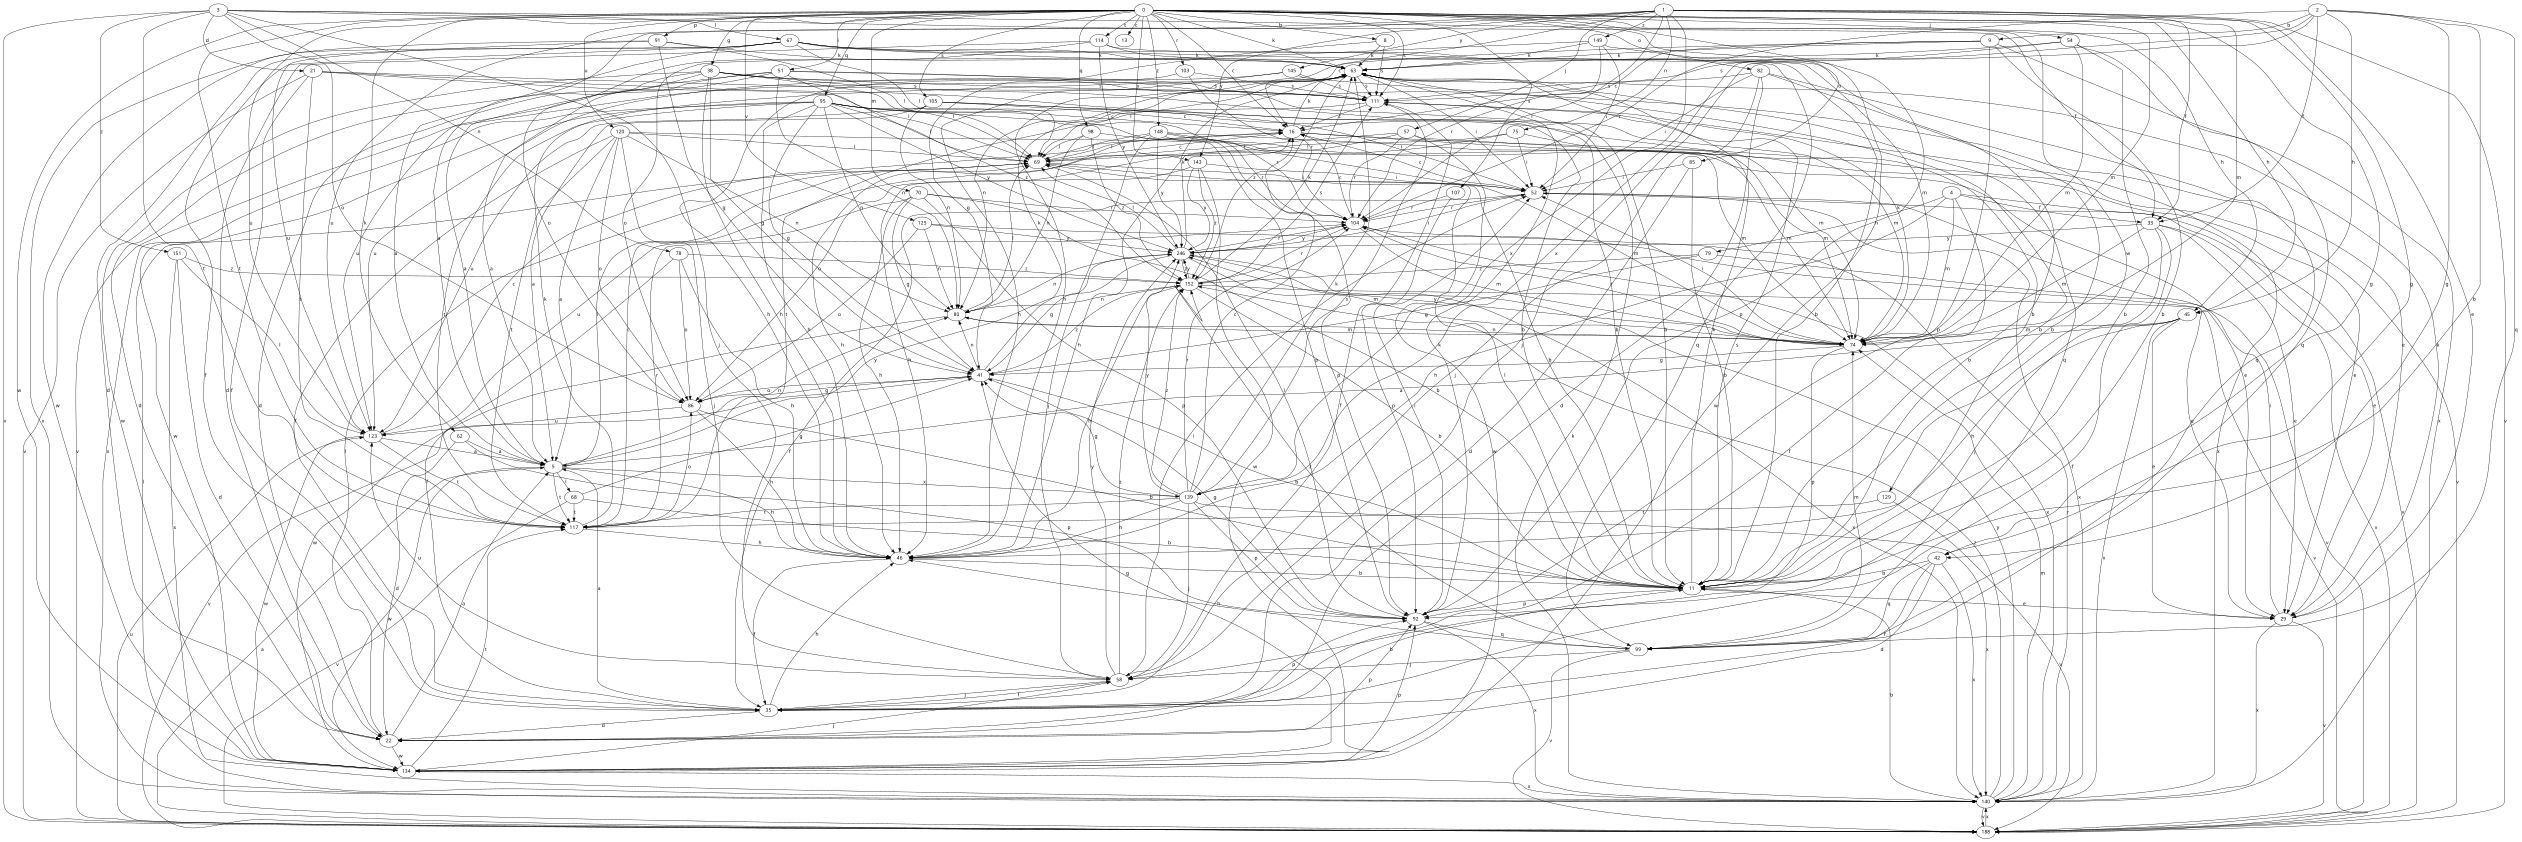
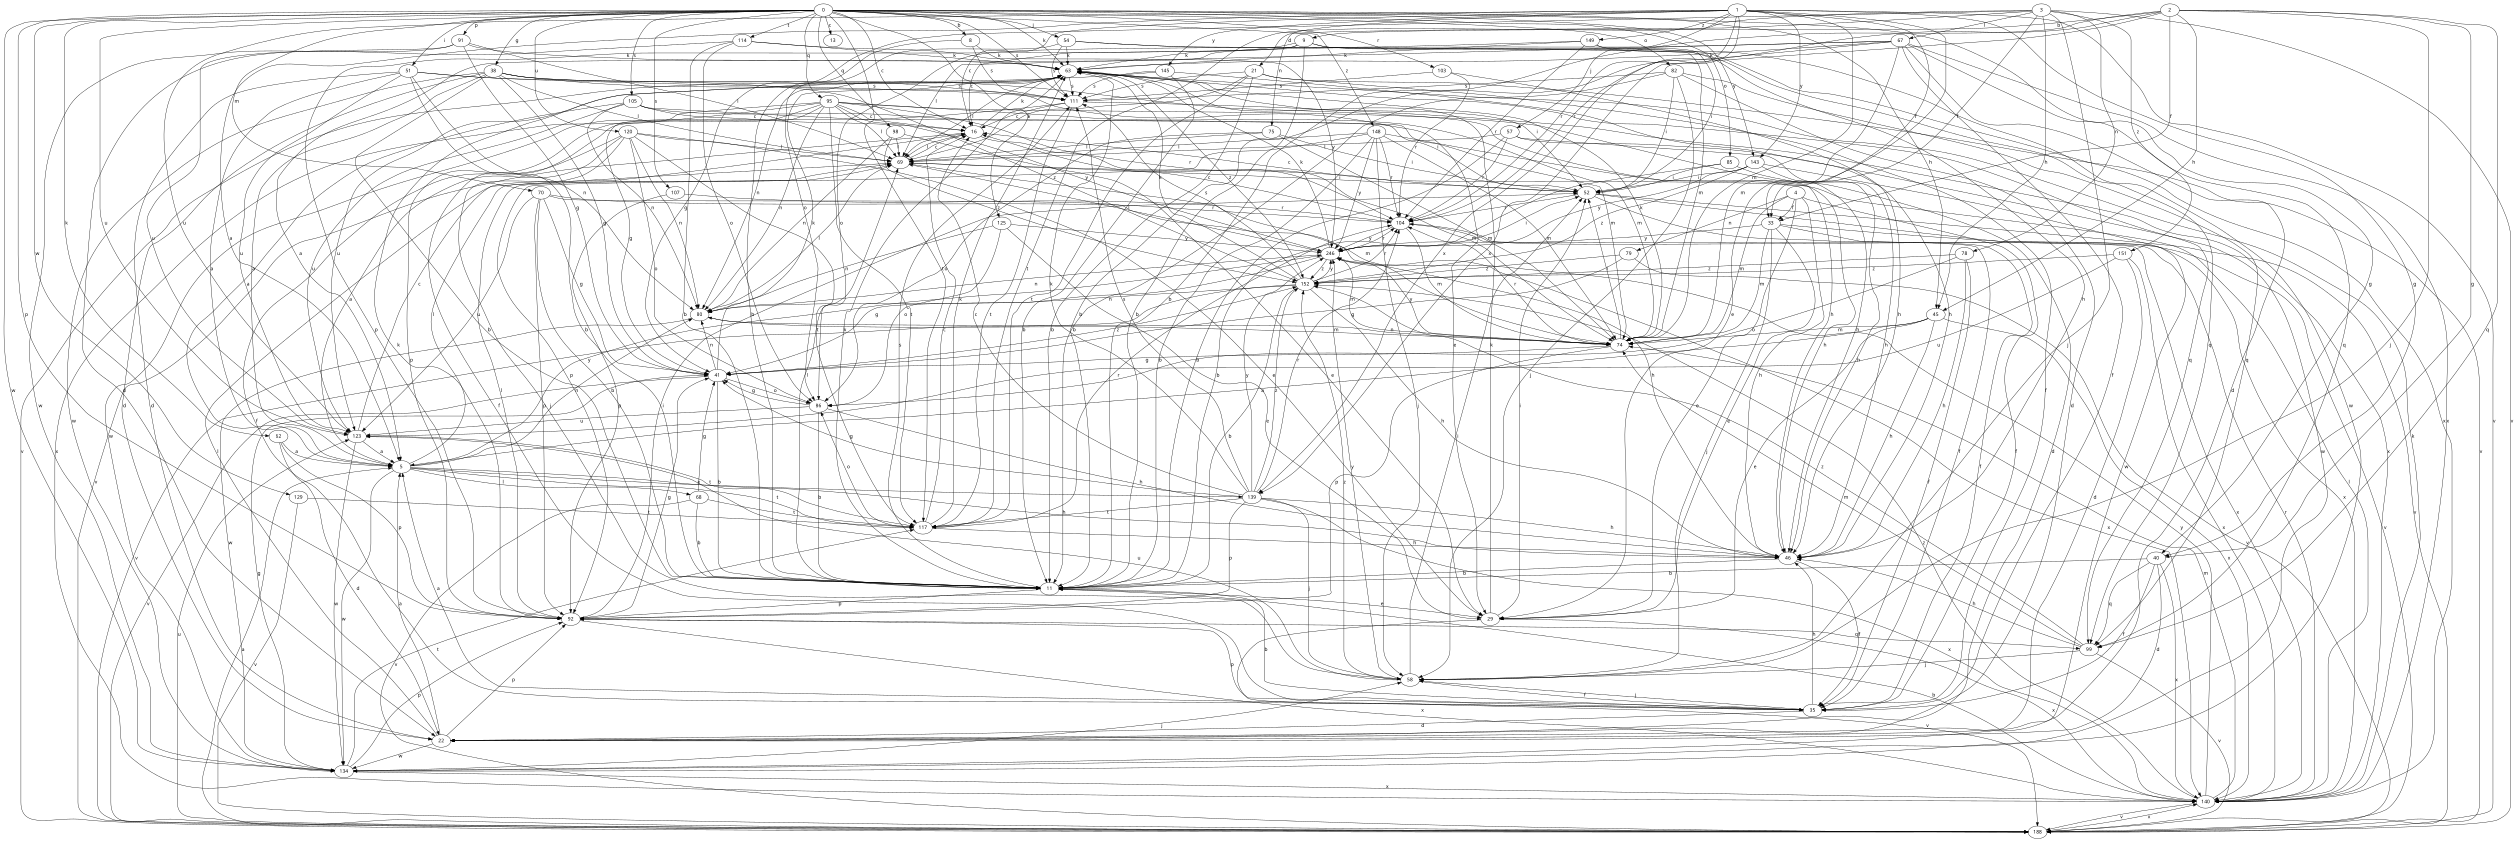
(1917, 22) -> none
(280, 345) -> (1939, 345)
(1937, 558) -> (2156, 558)
